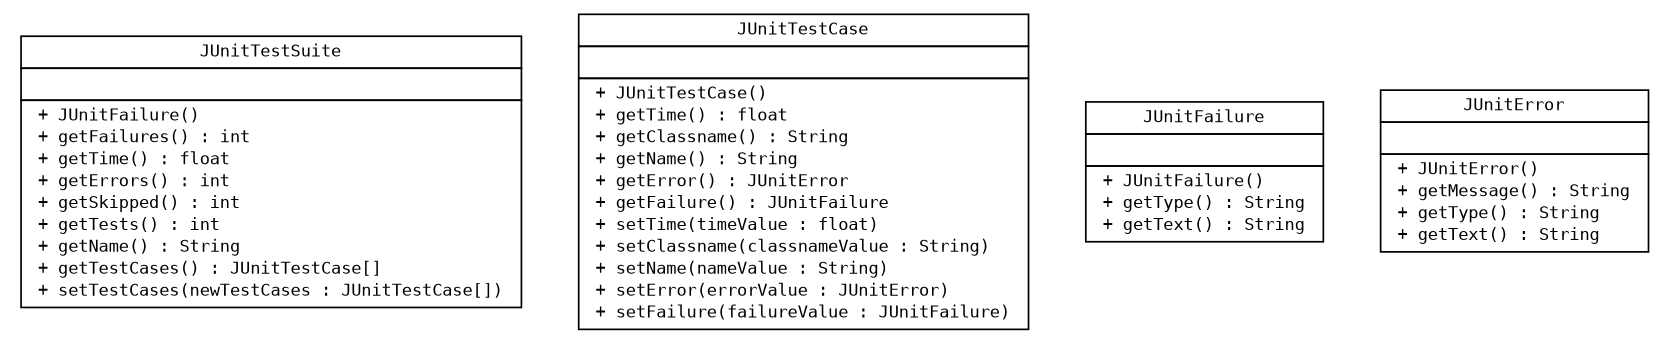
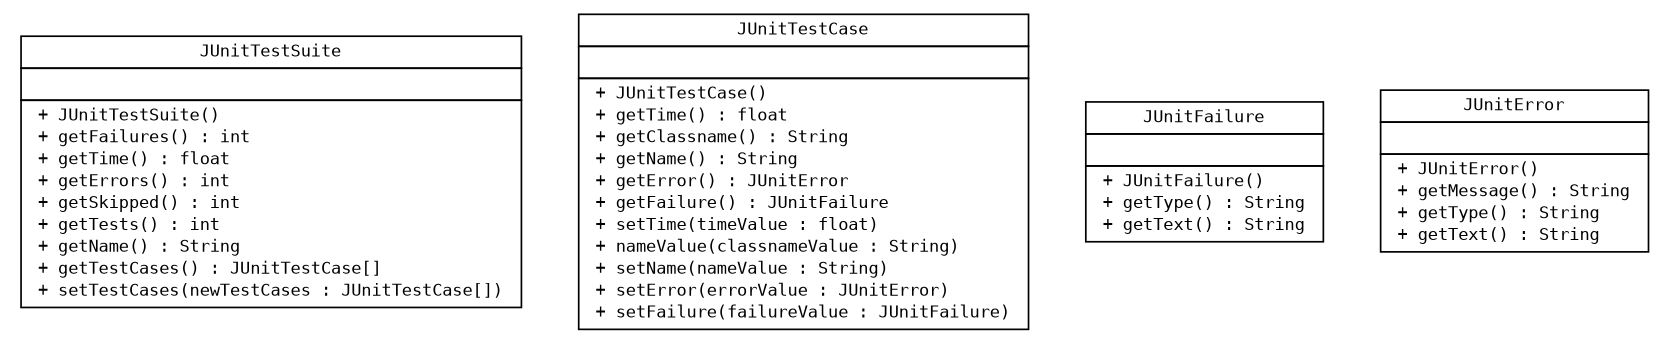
(120, 115) -> (130, 115)
(794, 247) -> (778, 247)
